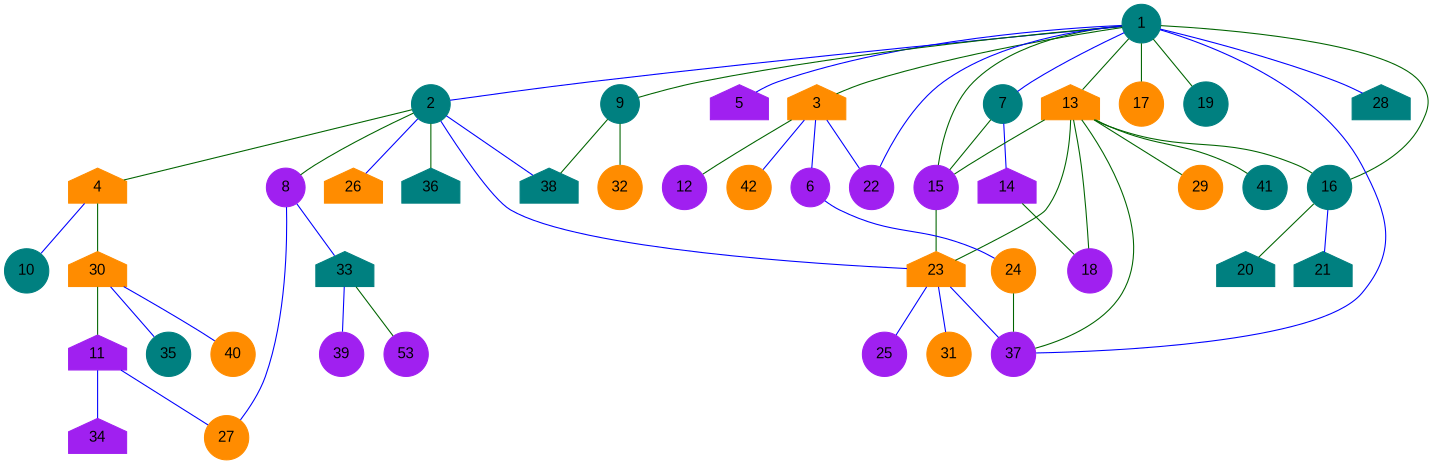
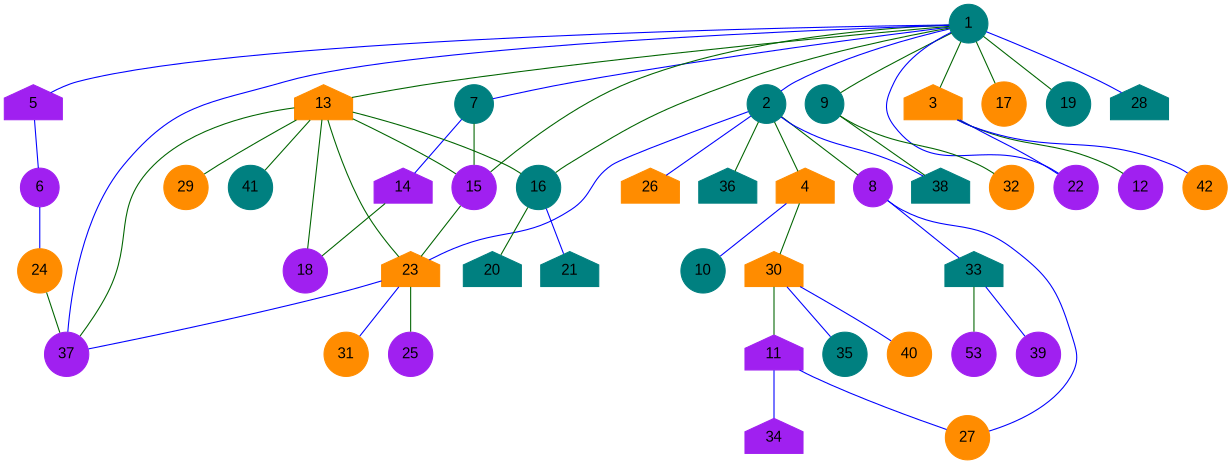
(814, 144) -> (36, 144)
(911, 311) -> (411, 309)
